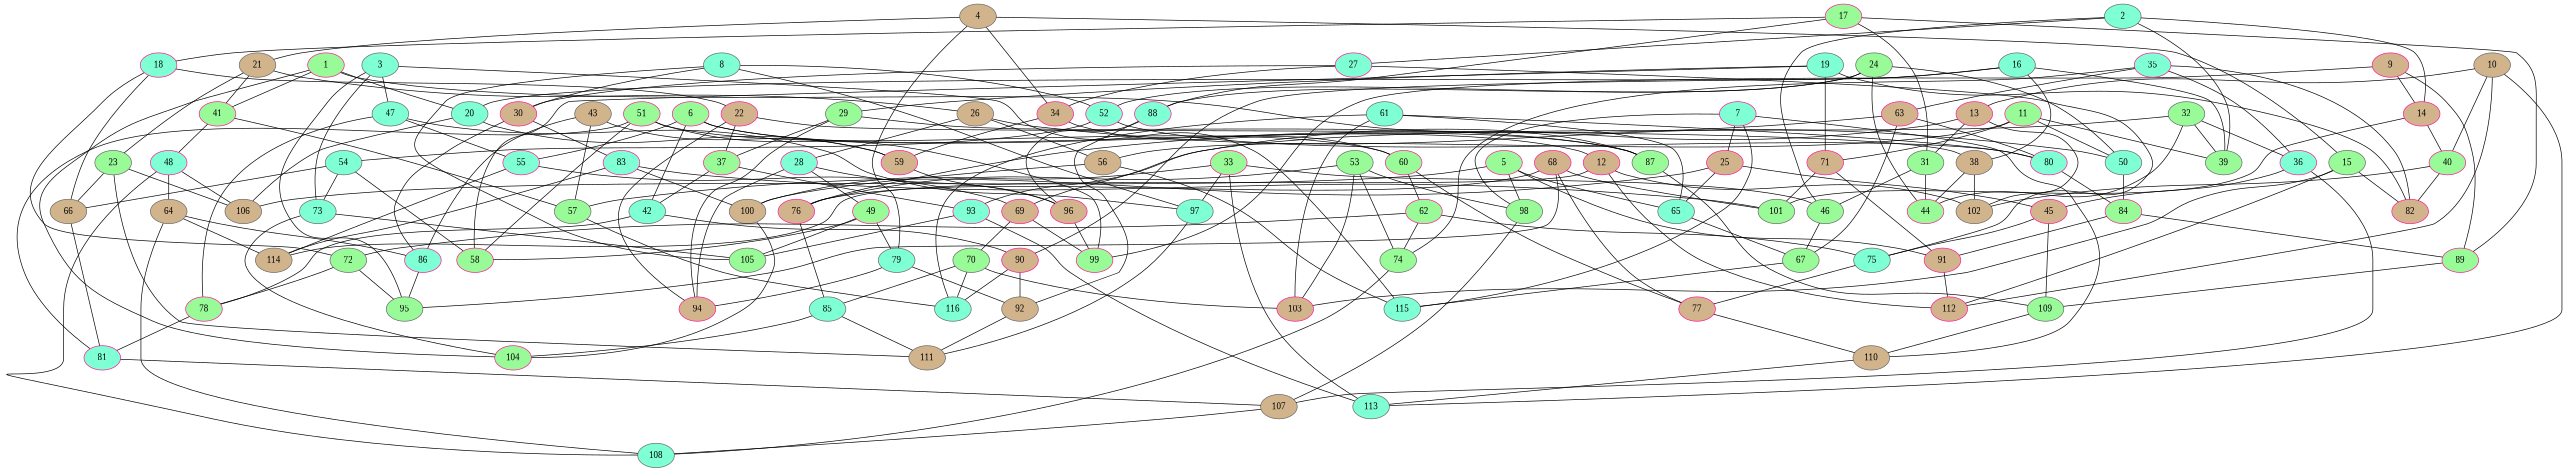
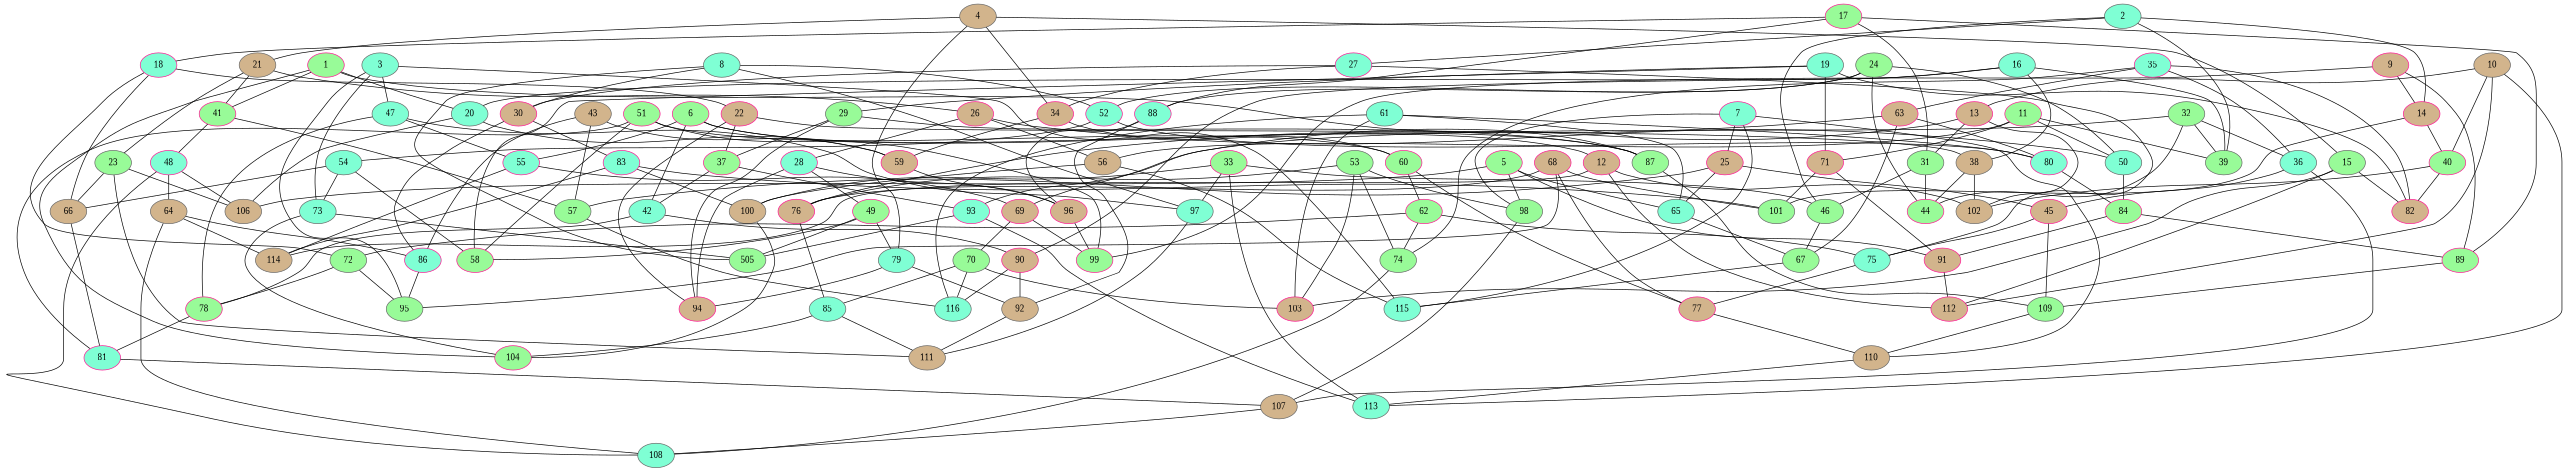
(975, 114) -> (975, 114)
(2298, 163) -> (2298, 163)
(748, 260) -> (748, 260)
